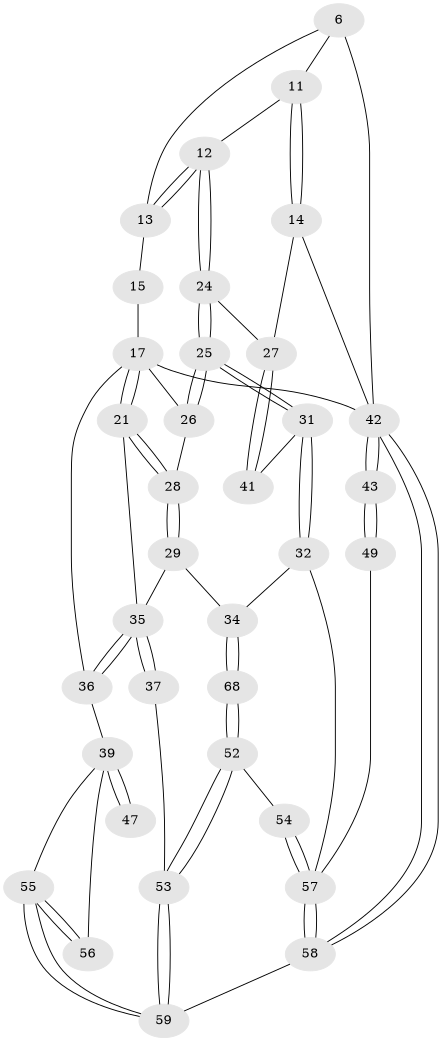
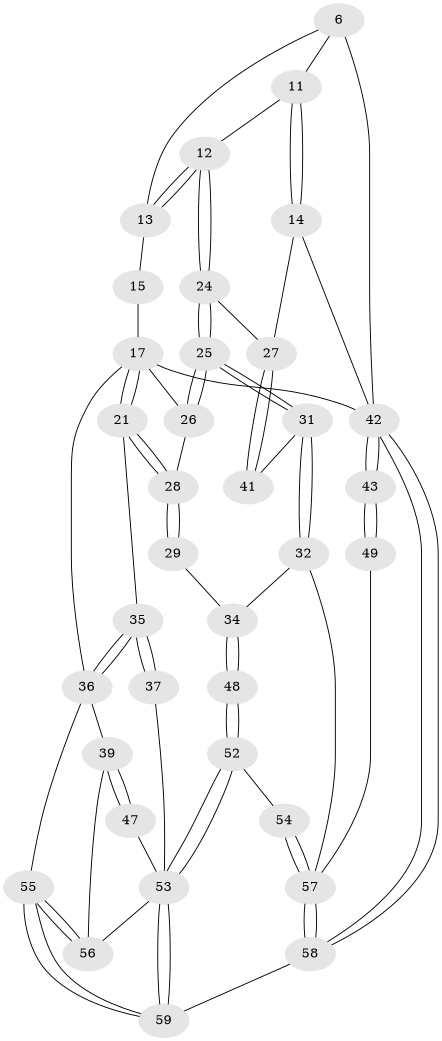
(156, 587) -> none
(233, 687) -> (233, 687)
(59, 817) -> (51, 786)
none -> (147, 854)
none -> (126, 921)
